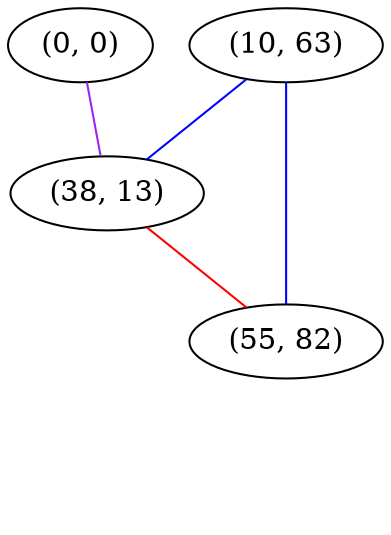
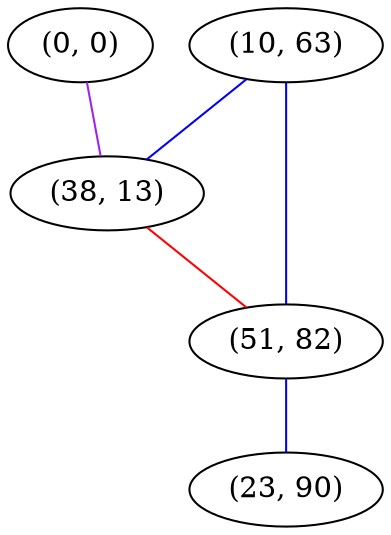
(286, 341) -> (286, 341)
none -> (286, 490)
